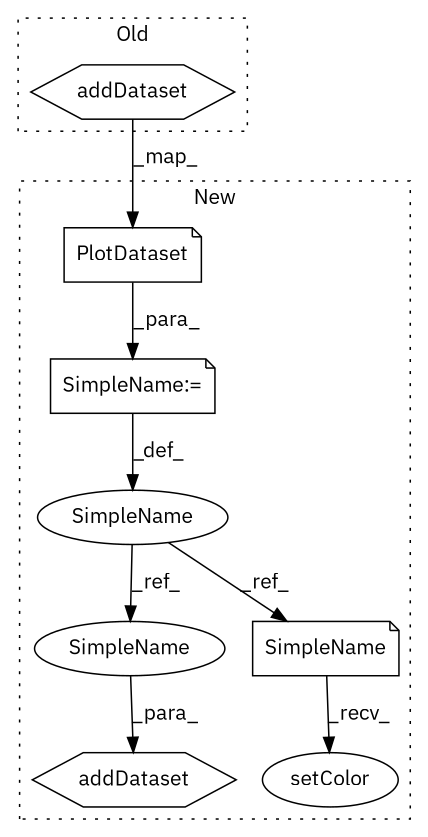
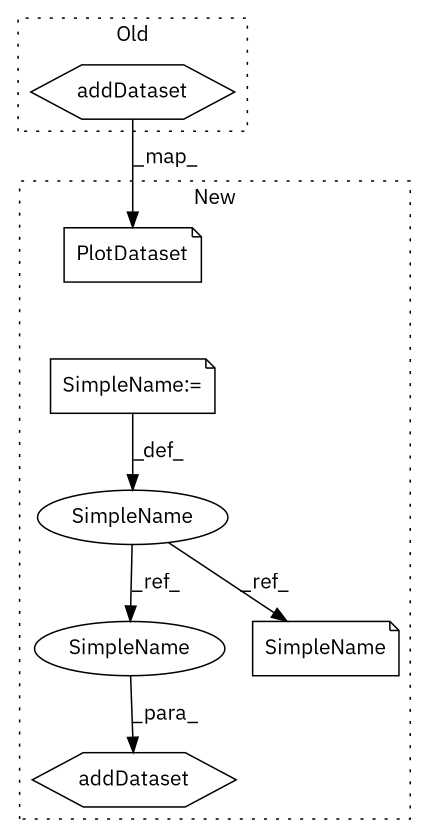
(133, 313) -> none
(330, 780) -> none
